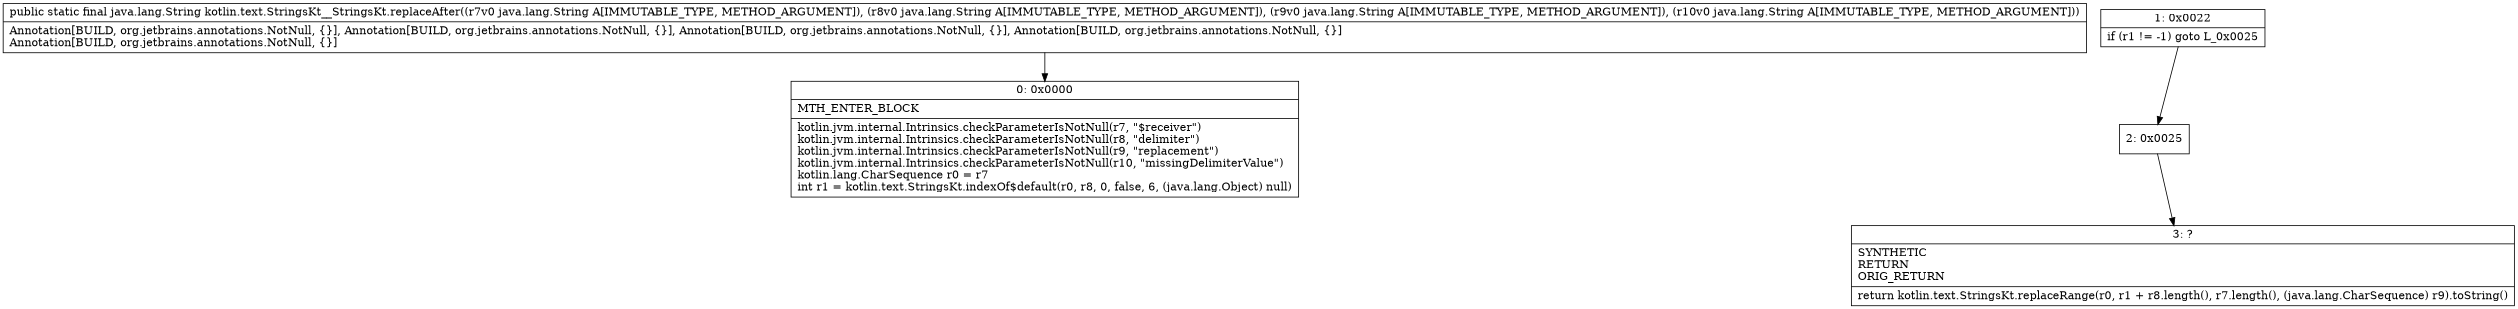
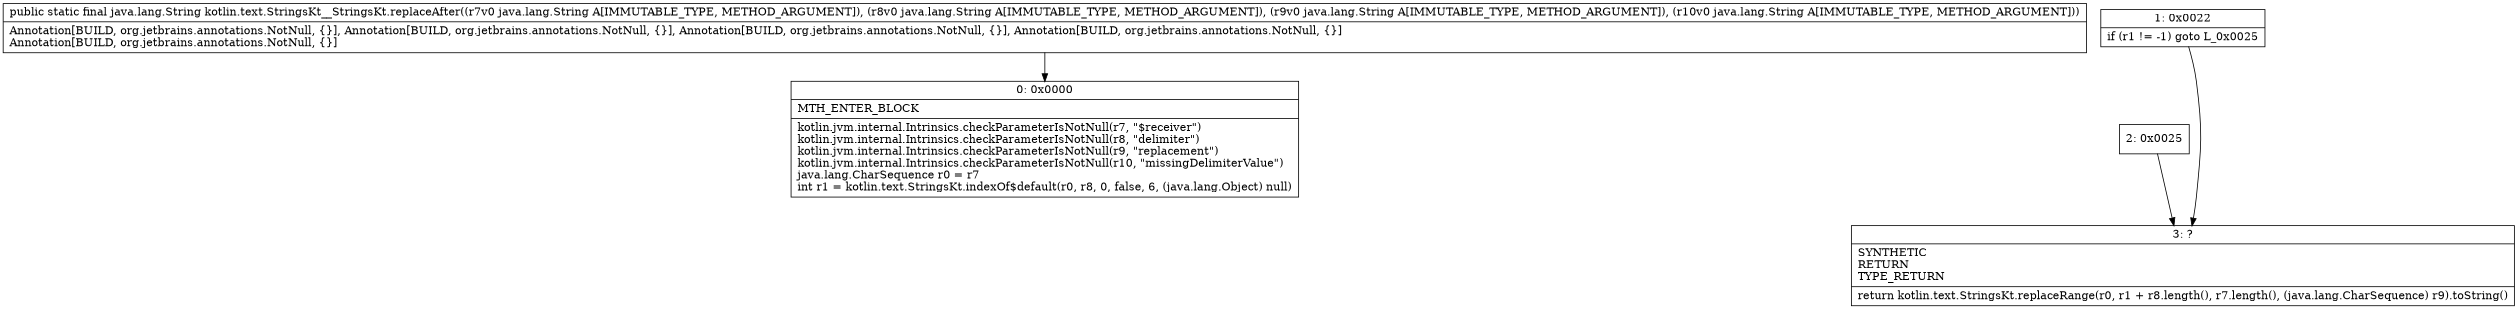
(2169, 82) -> (2201, 132)
(893, 175) -> (889, 175)
(1901, 277) -> (1901, 277)
